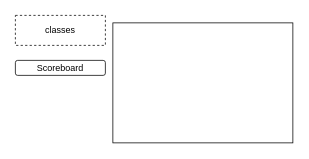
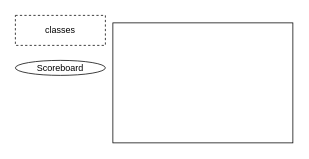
(60, 68) -> (60, 68)
